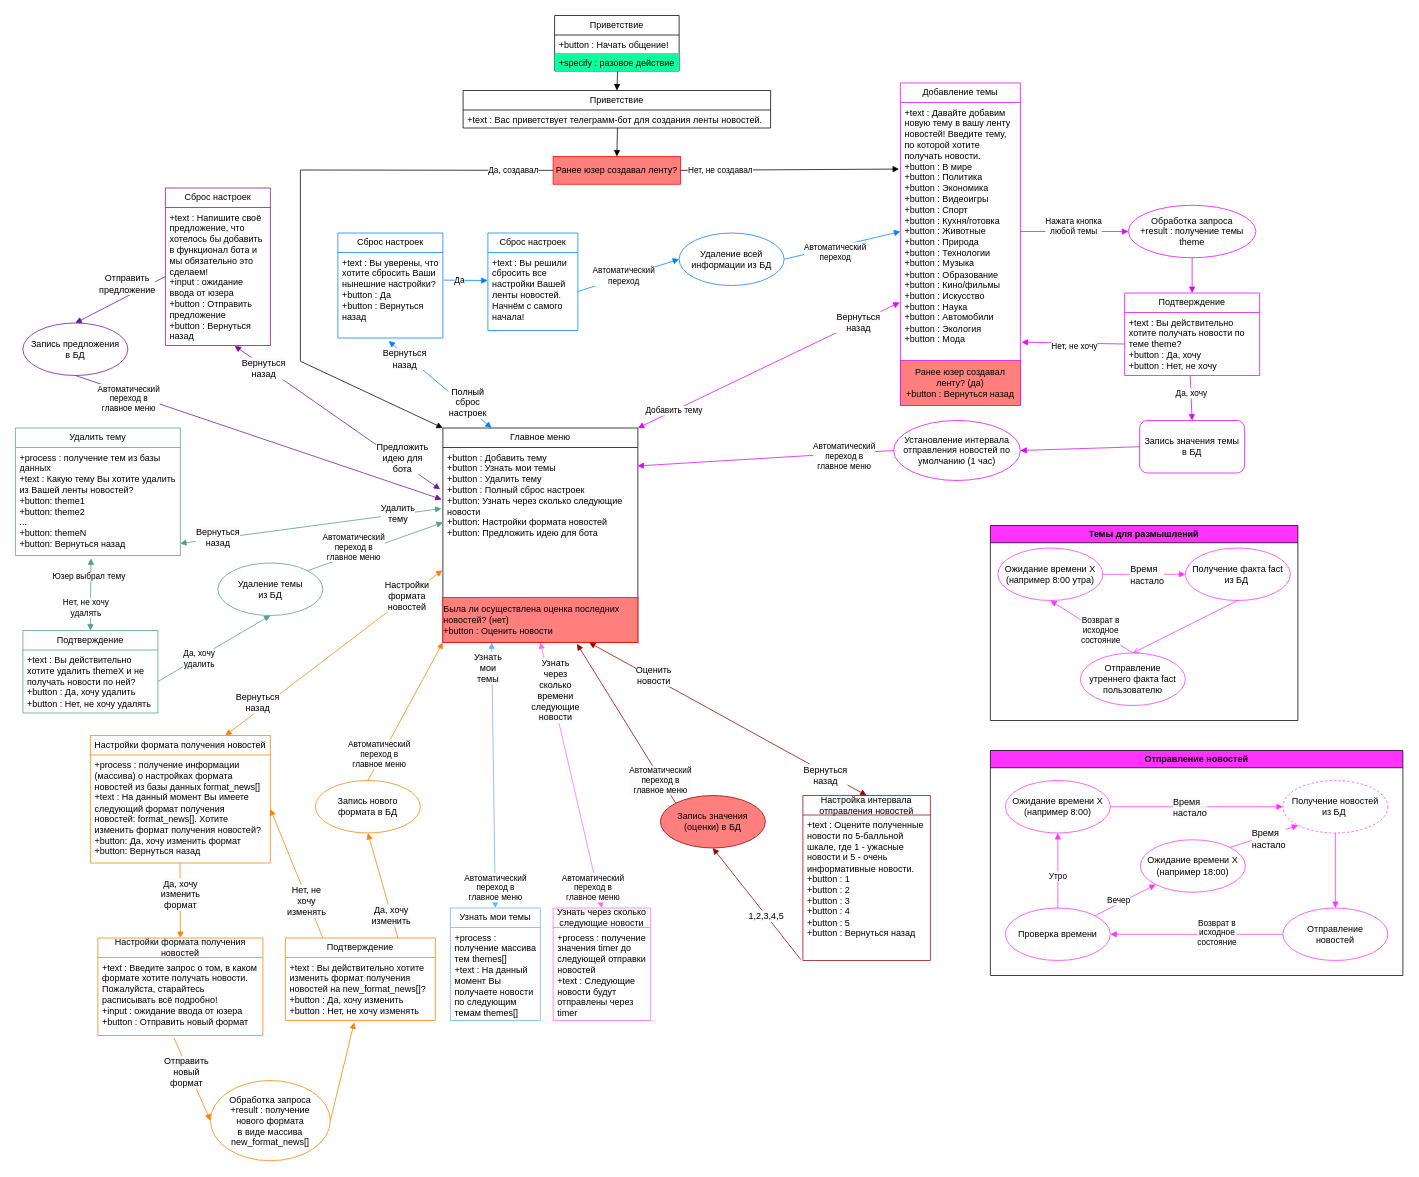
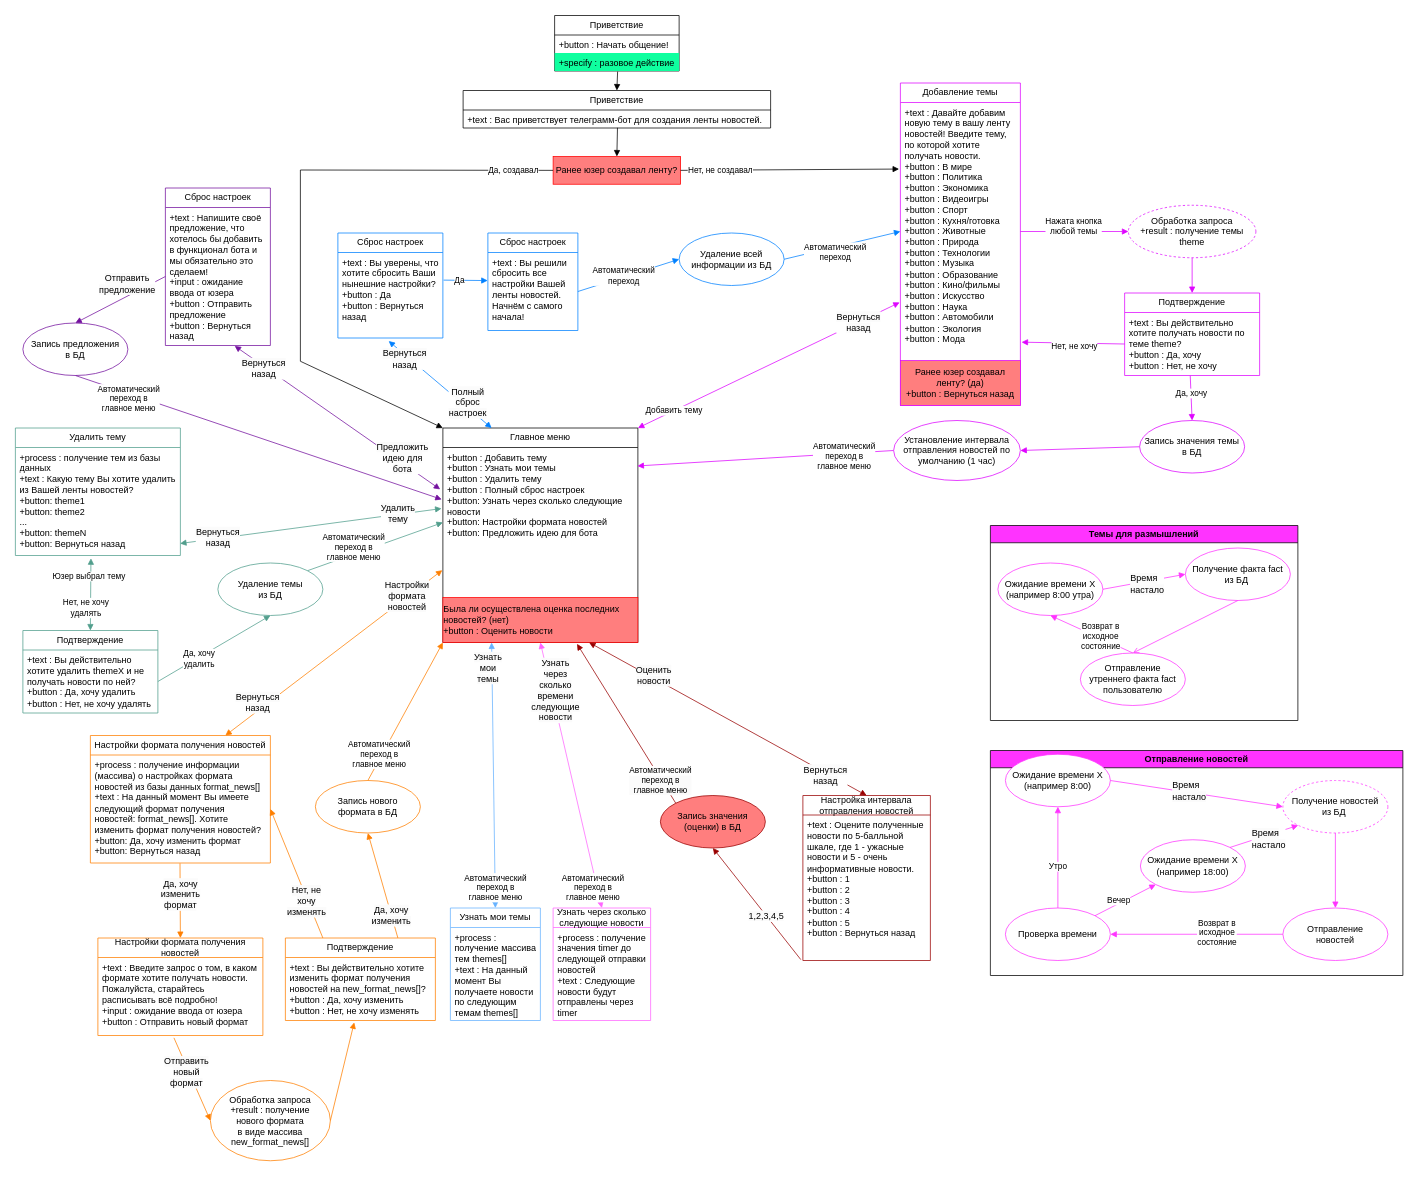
(1192, 231) -> (1192, 231)
(1192, 447) -> (1192, 447)
(1050, 574) -> (1050, 589)
(1058, 807) -> (1058, 780)
